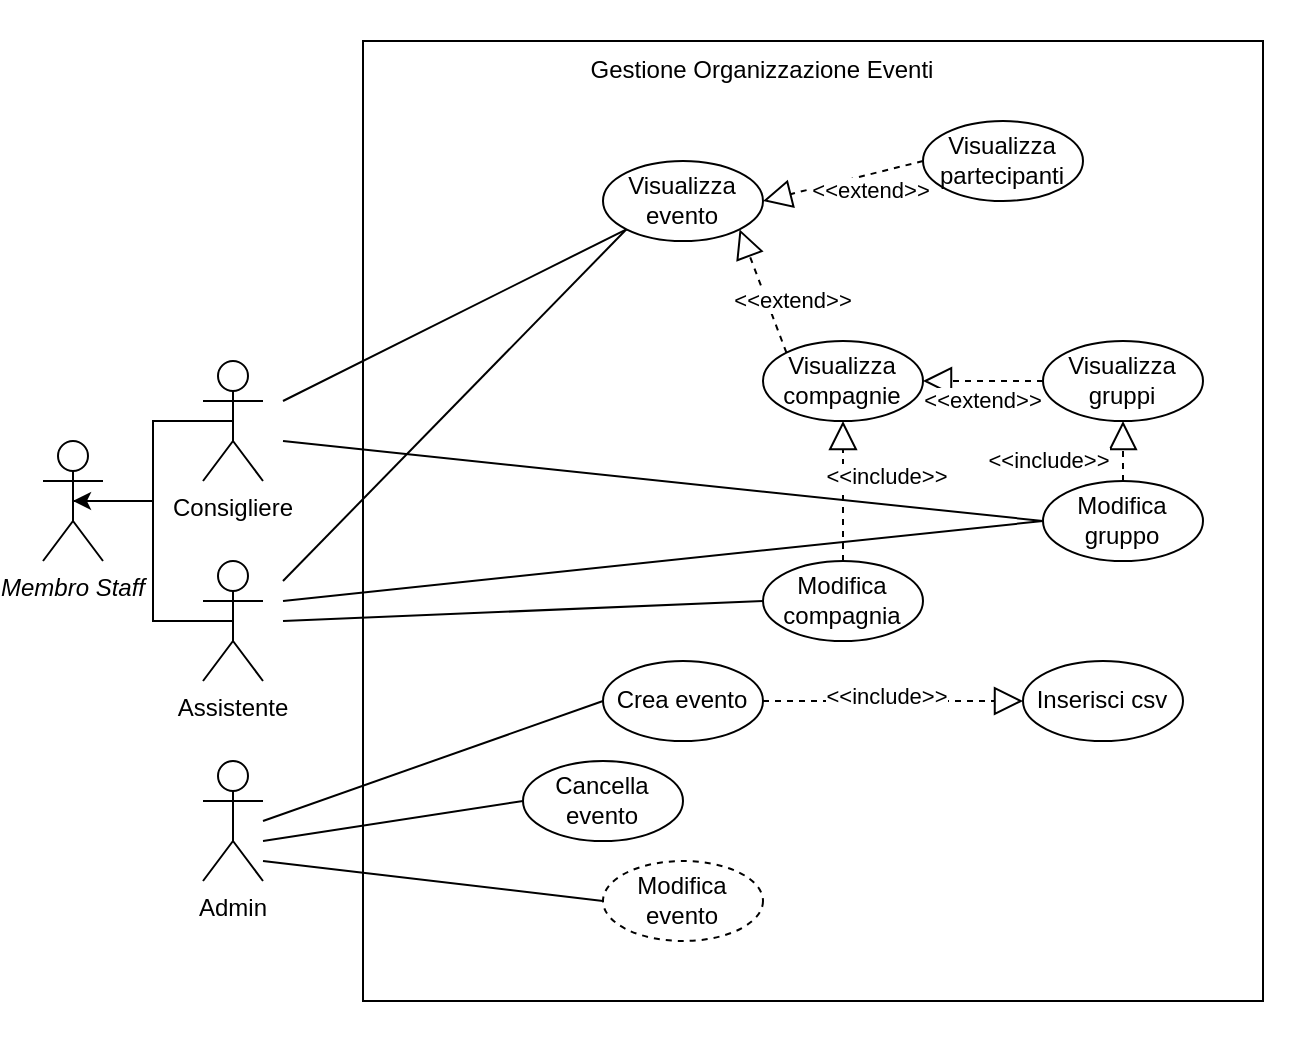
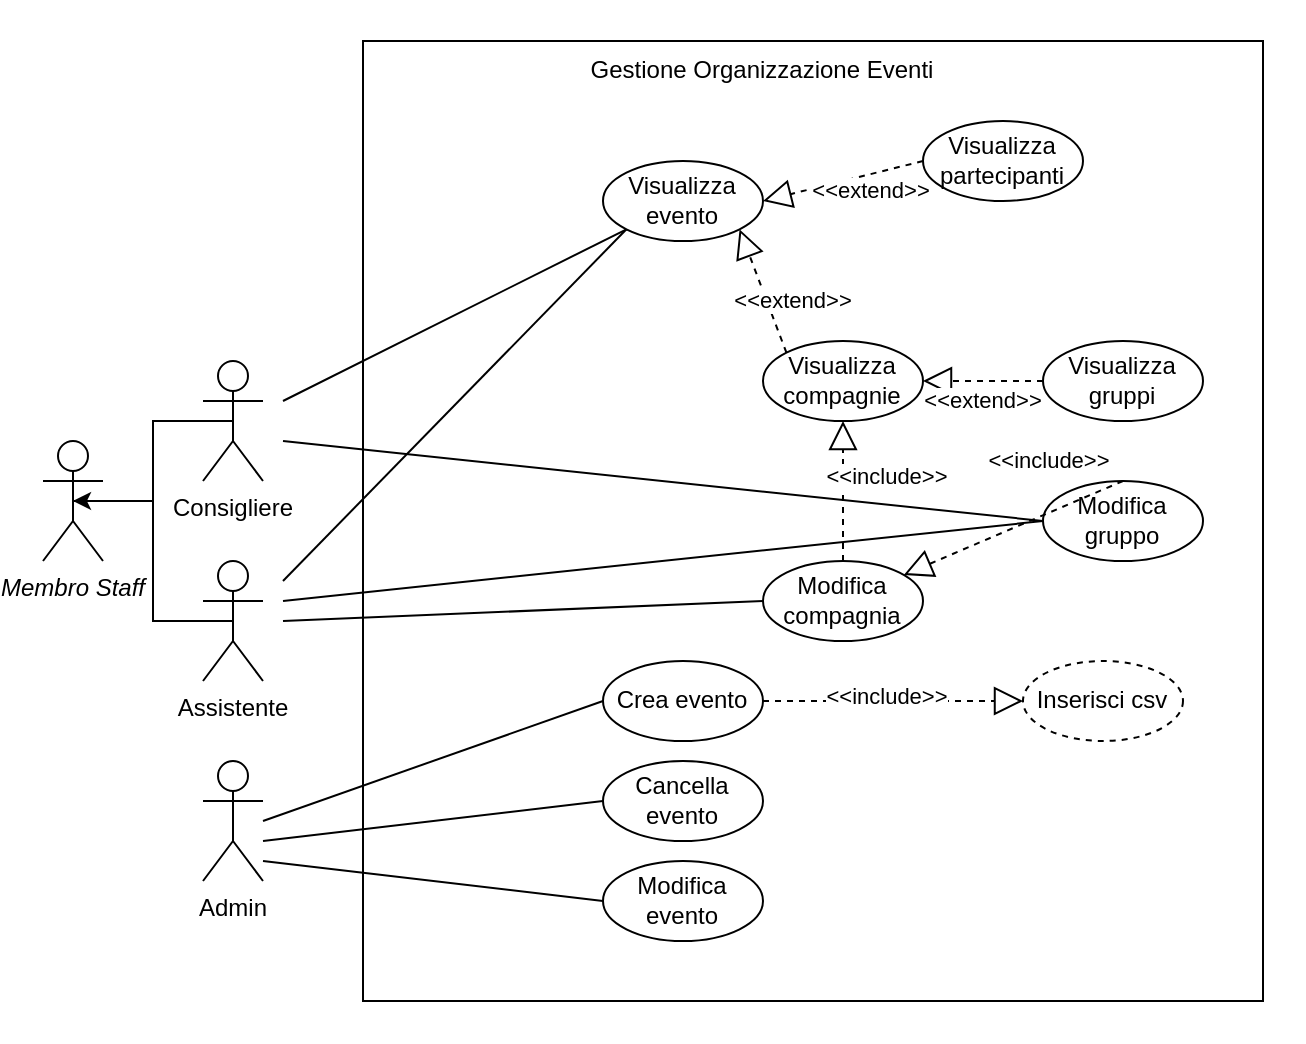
(1123, 466) -> (975, 545)
(1103, 701) -> (1103, 701)
(603, 801) -> (683, 801)
(683, 901) -> (683, 901)
